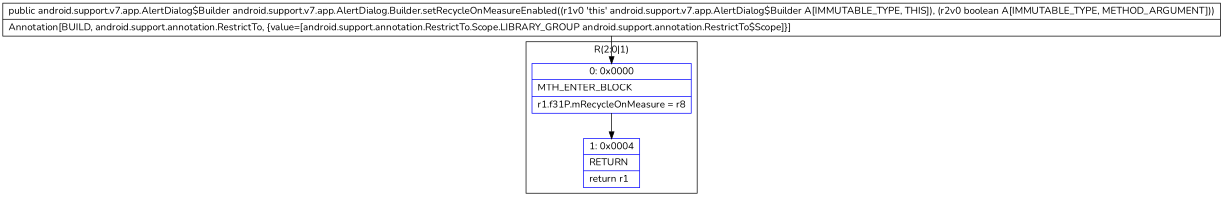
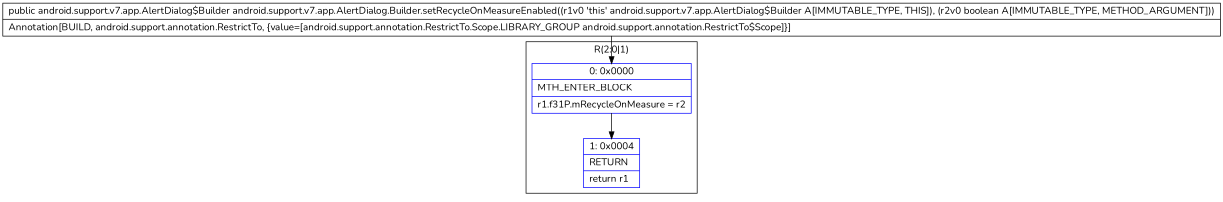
(612, 105) -> (612, 105)
